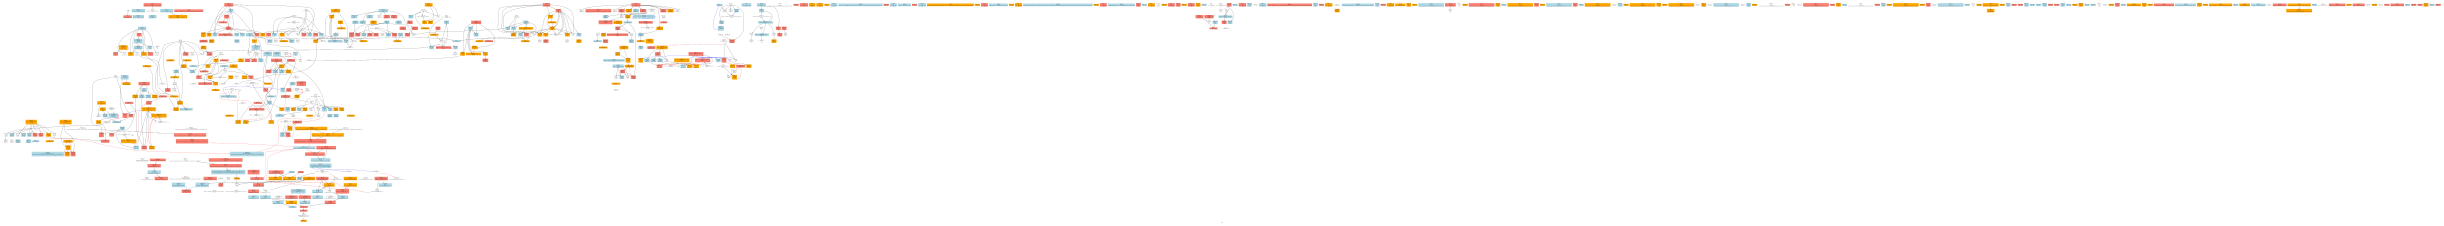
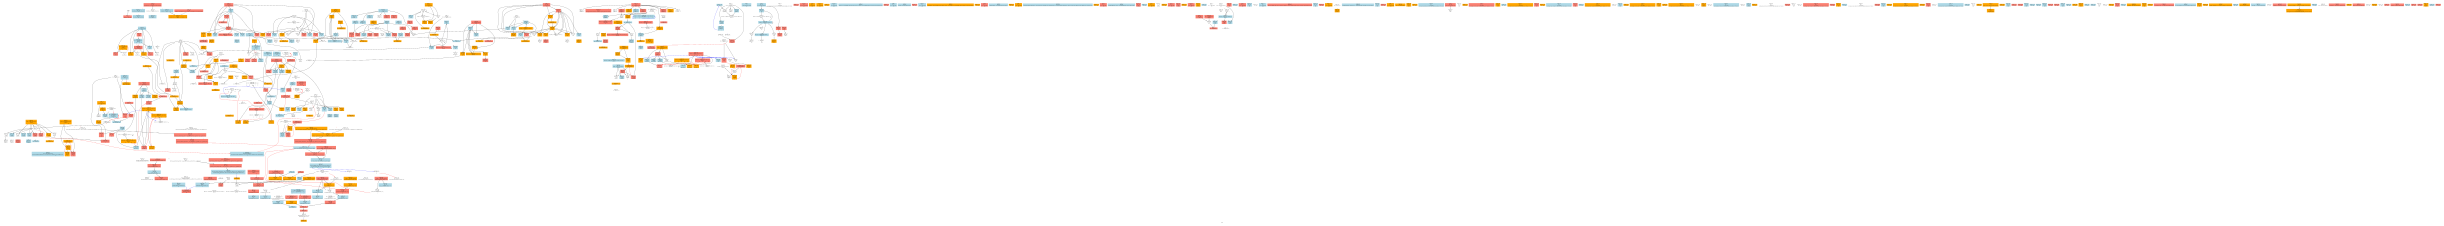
(138, 48) -> (138, 48)
(18, 141) -> (18, 141)
